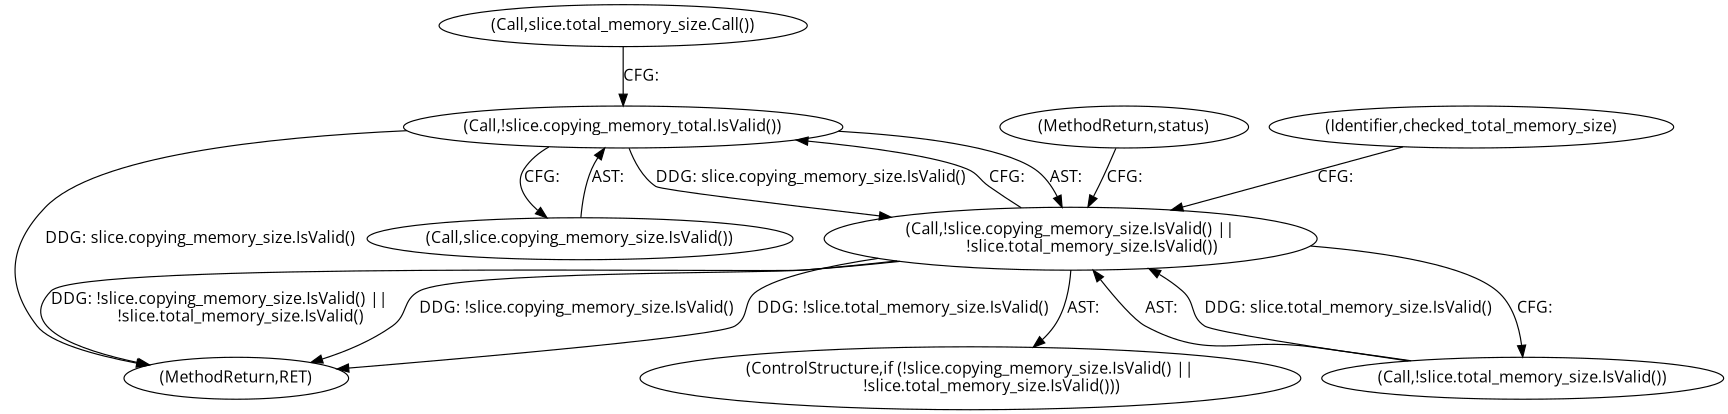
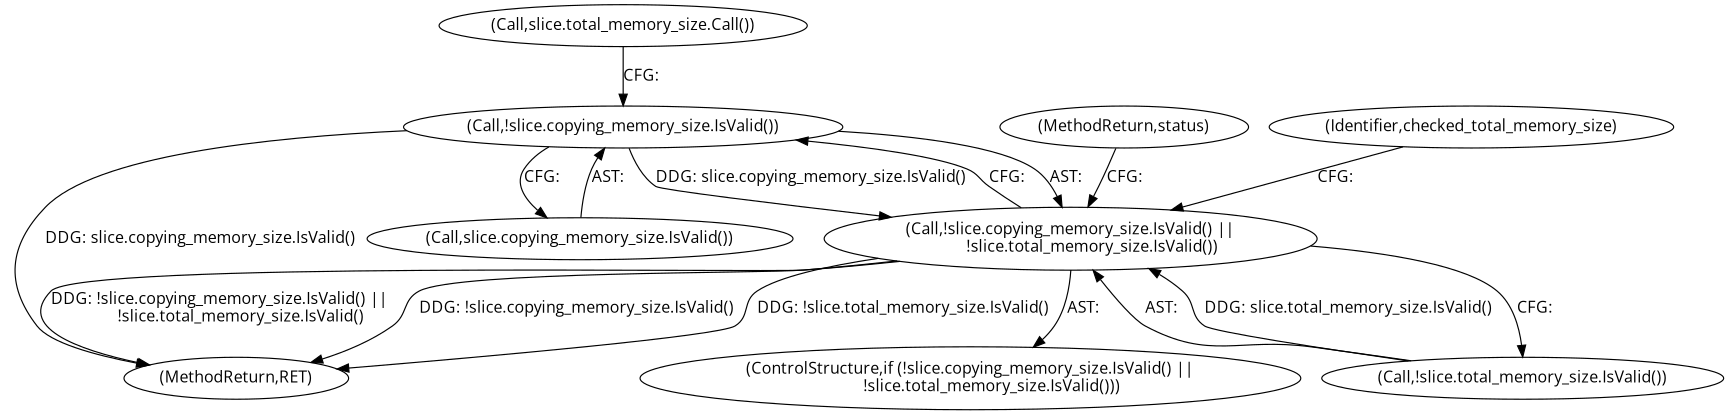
(623, 127) -> (623, 127)
